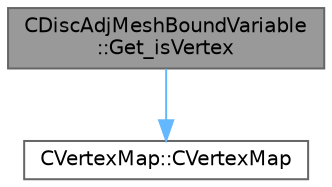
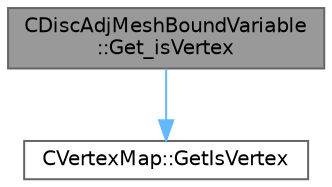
(166, 160) -> (166, 160)
